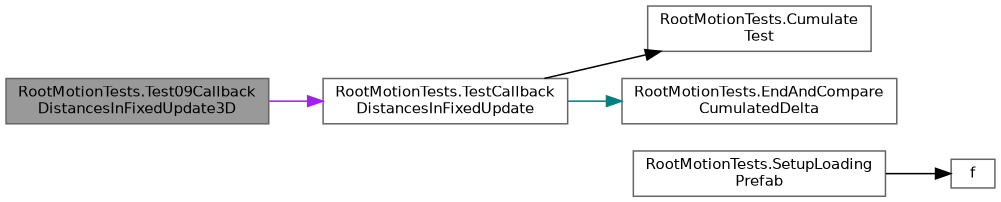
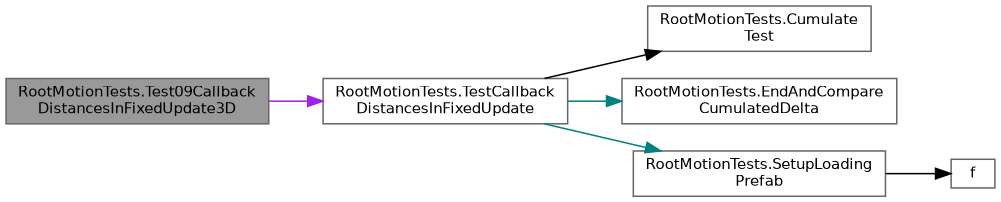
none -> (595, 136)
